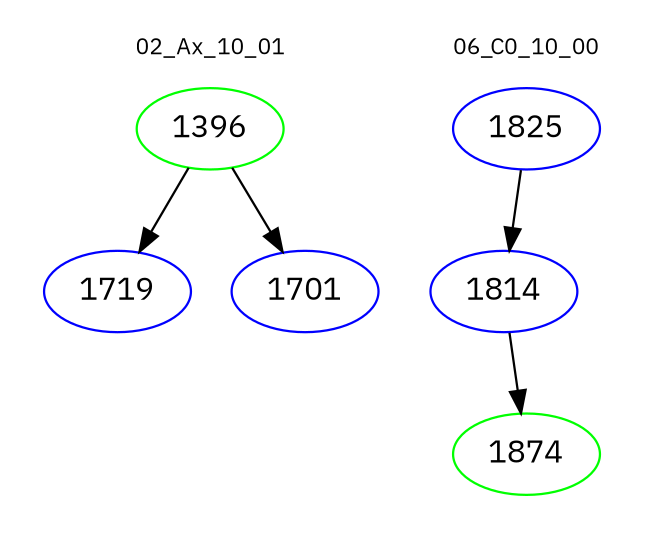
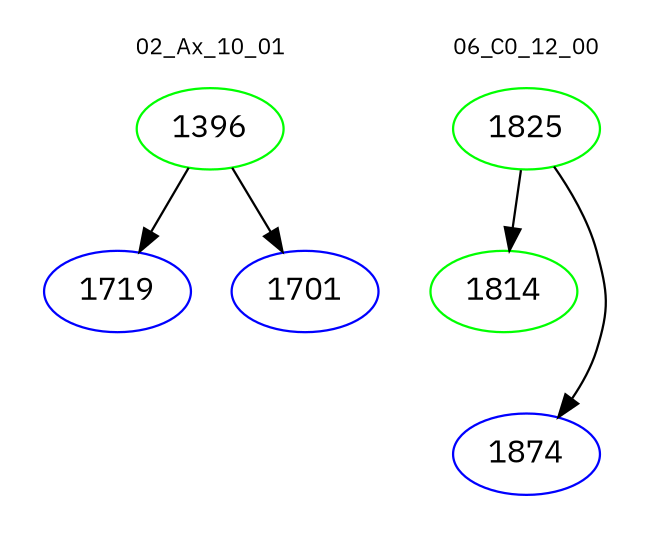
(527, 49) -> (527, 49)
(527, 129) -> (527, 129)
(504, 292) -> (504, 292)
(514, 362) -> (604, 280)
(527, 454) -> (527, 454)
